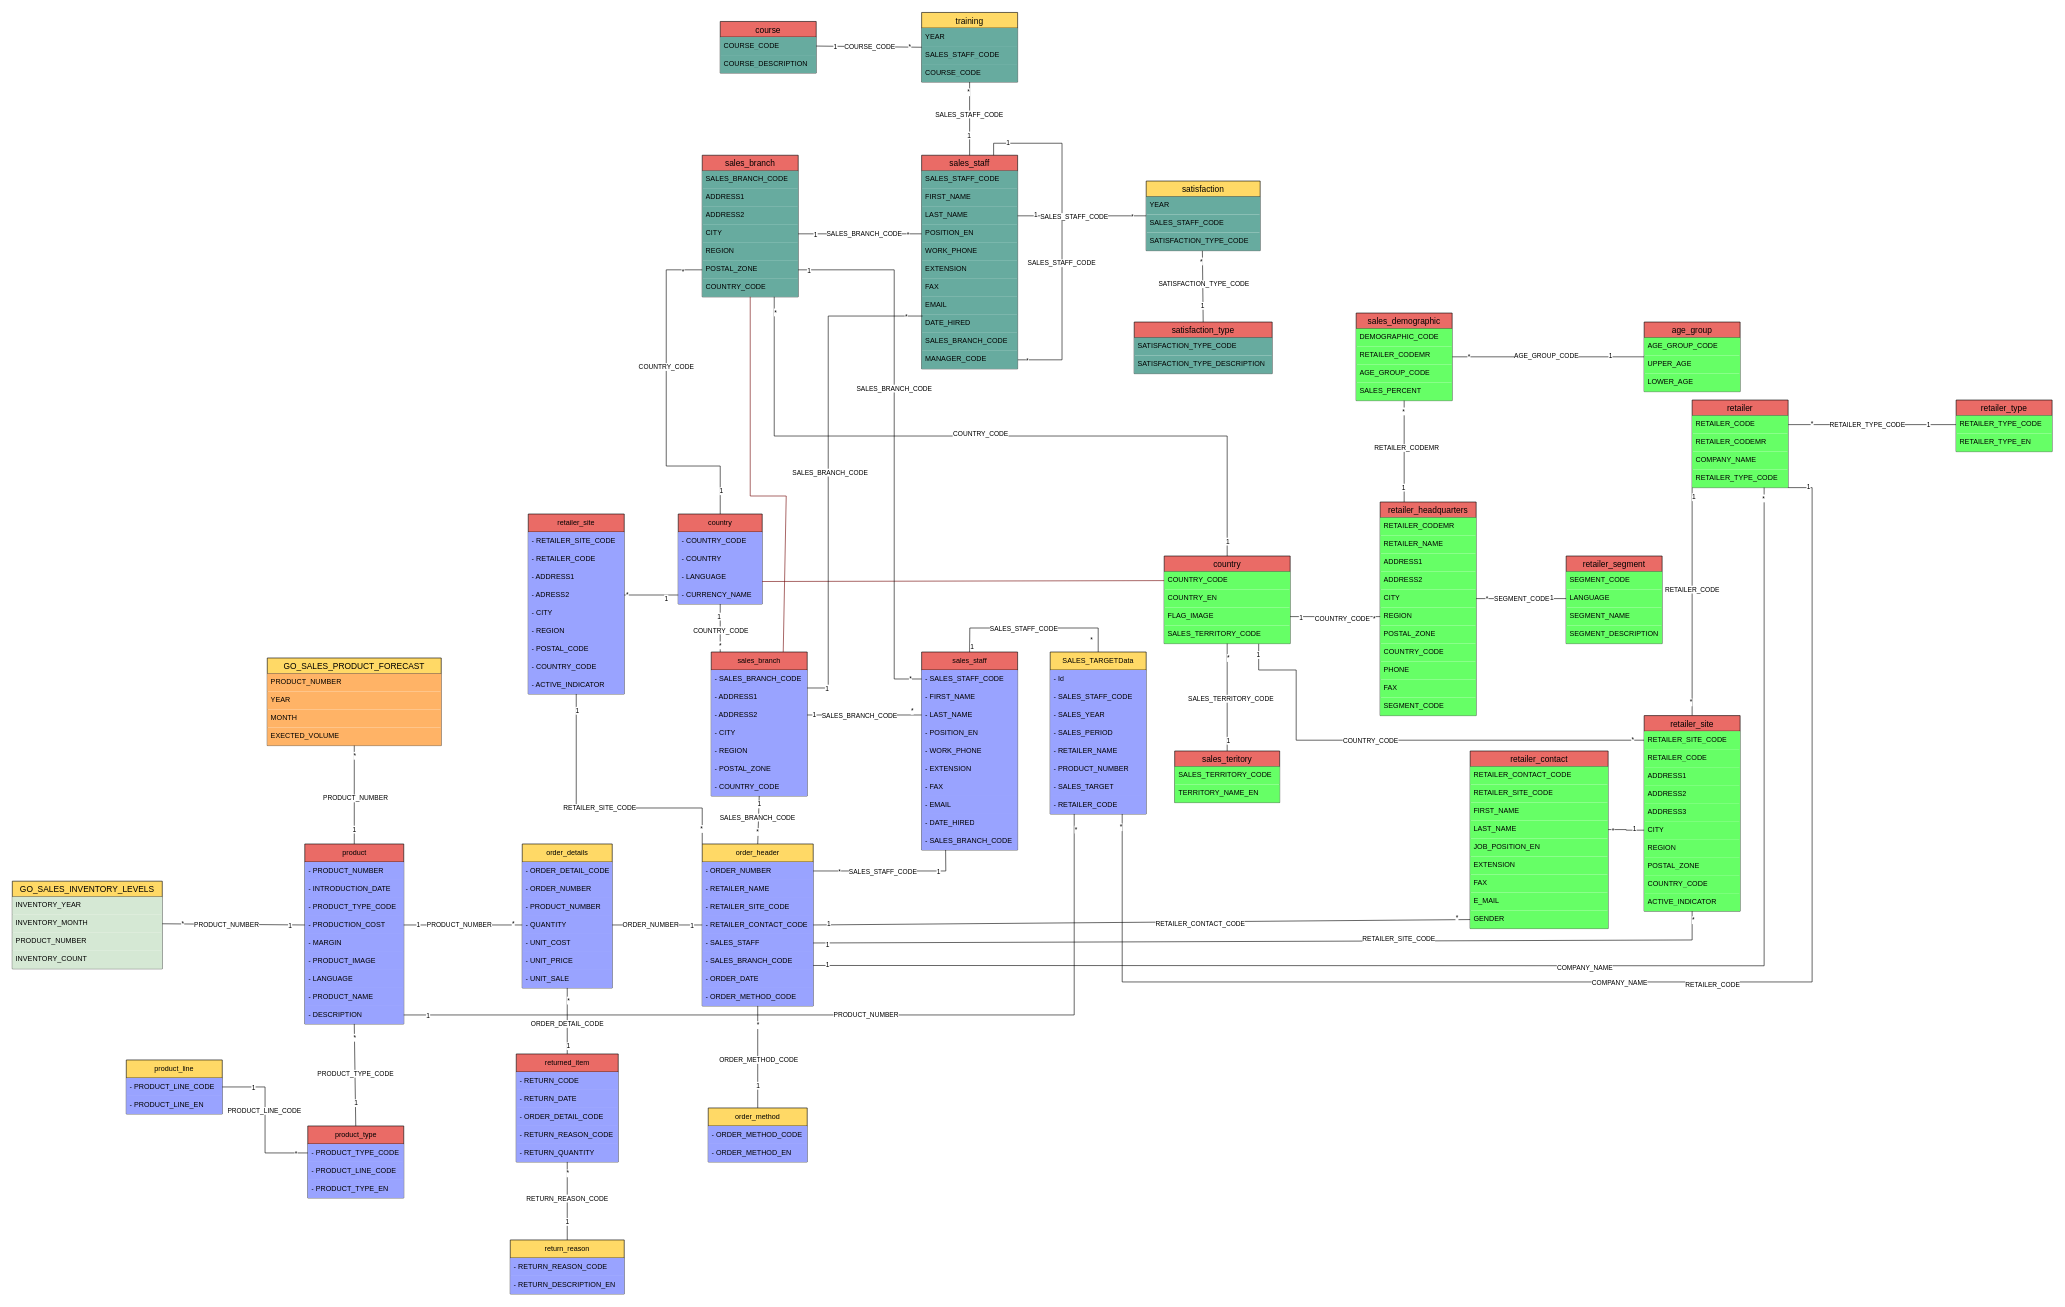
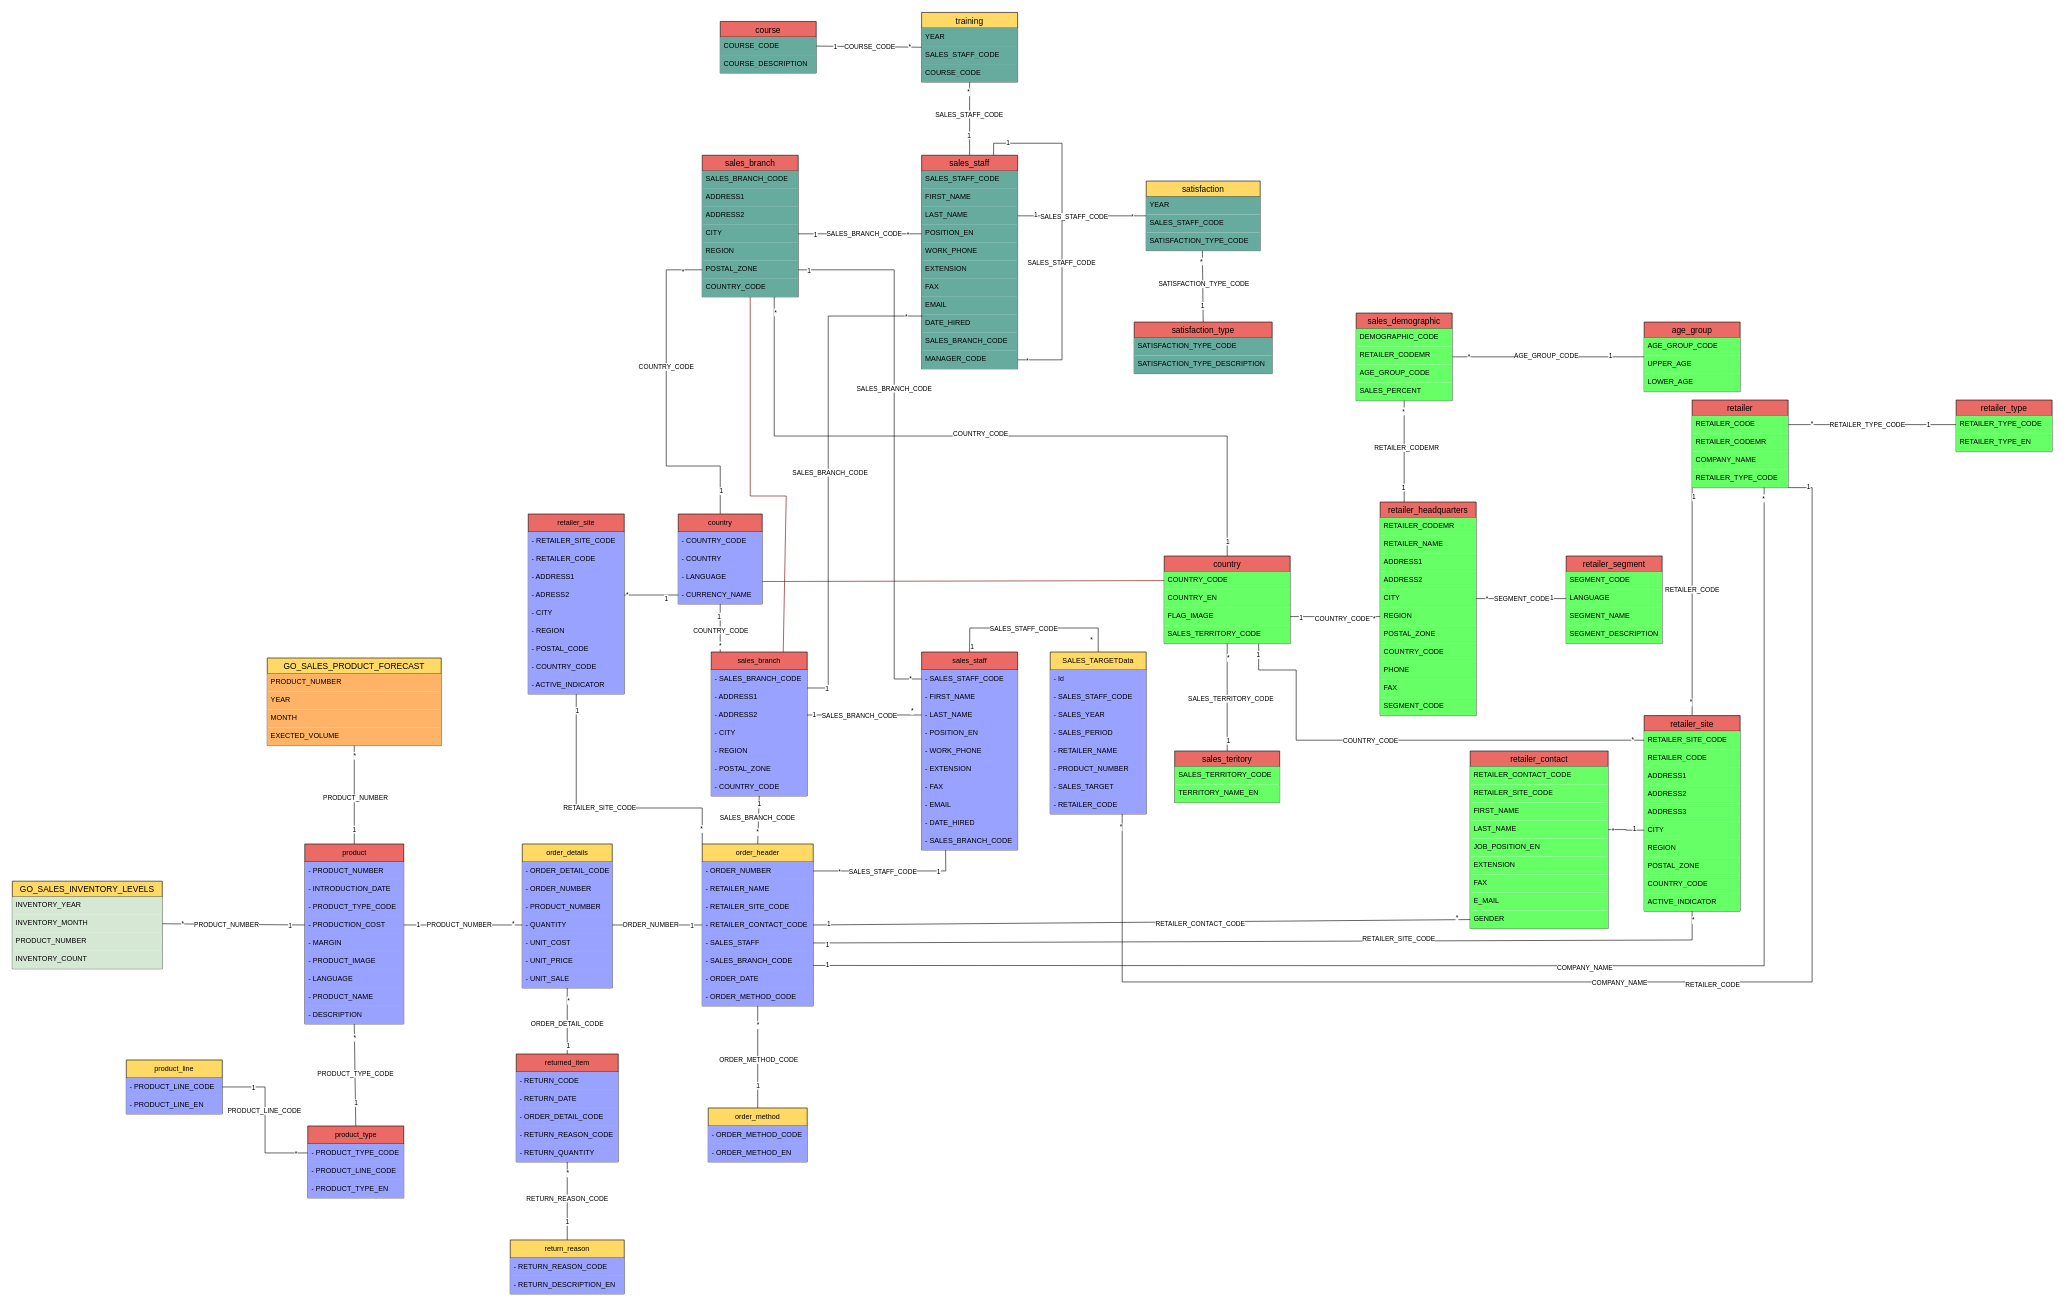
(865, 1015) -> none
